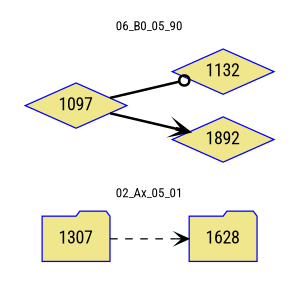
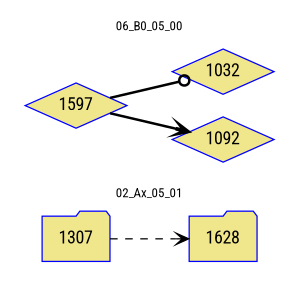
(150, 27) -> (150, 27)
(223, 72) -> (223, 72)
(76, 106) -> (76, 106)
(223, 140) -> (223, 140)
